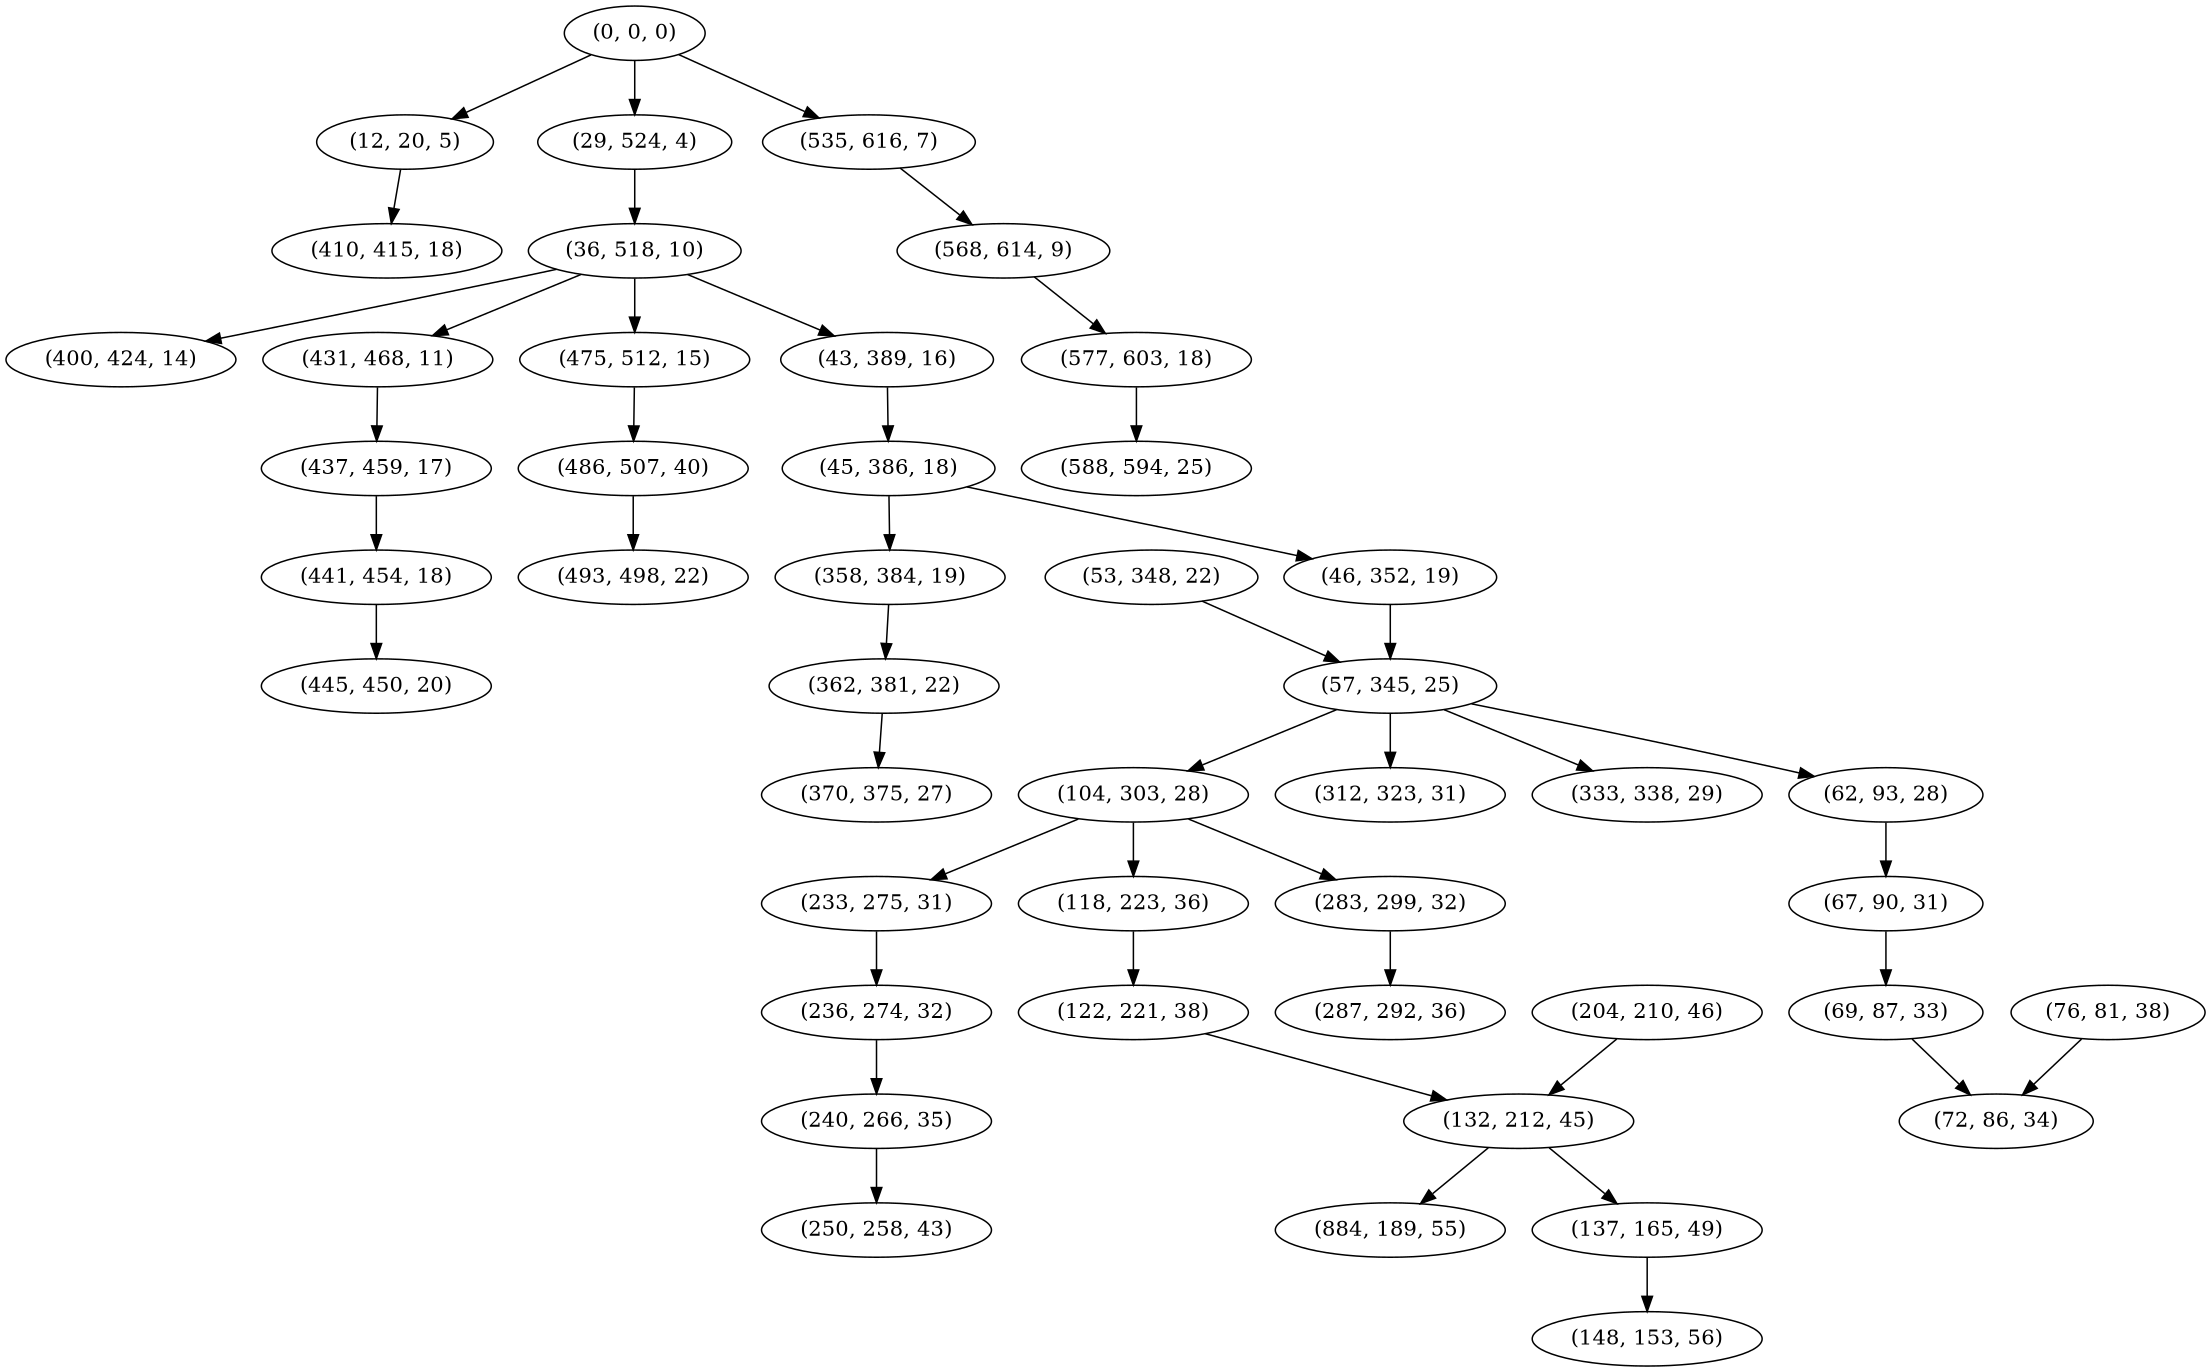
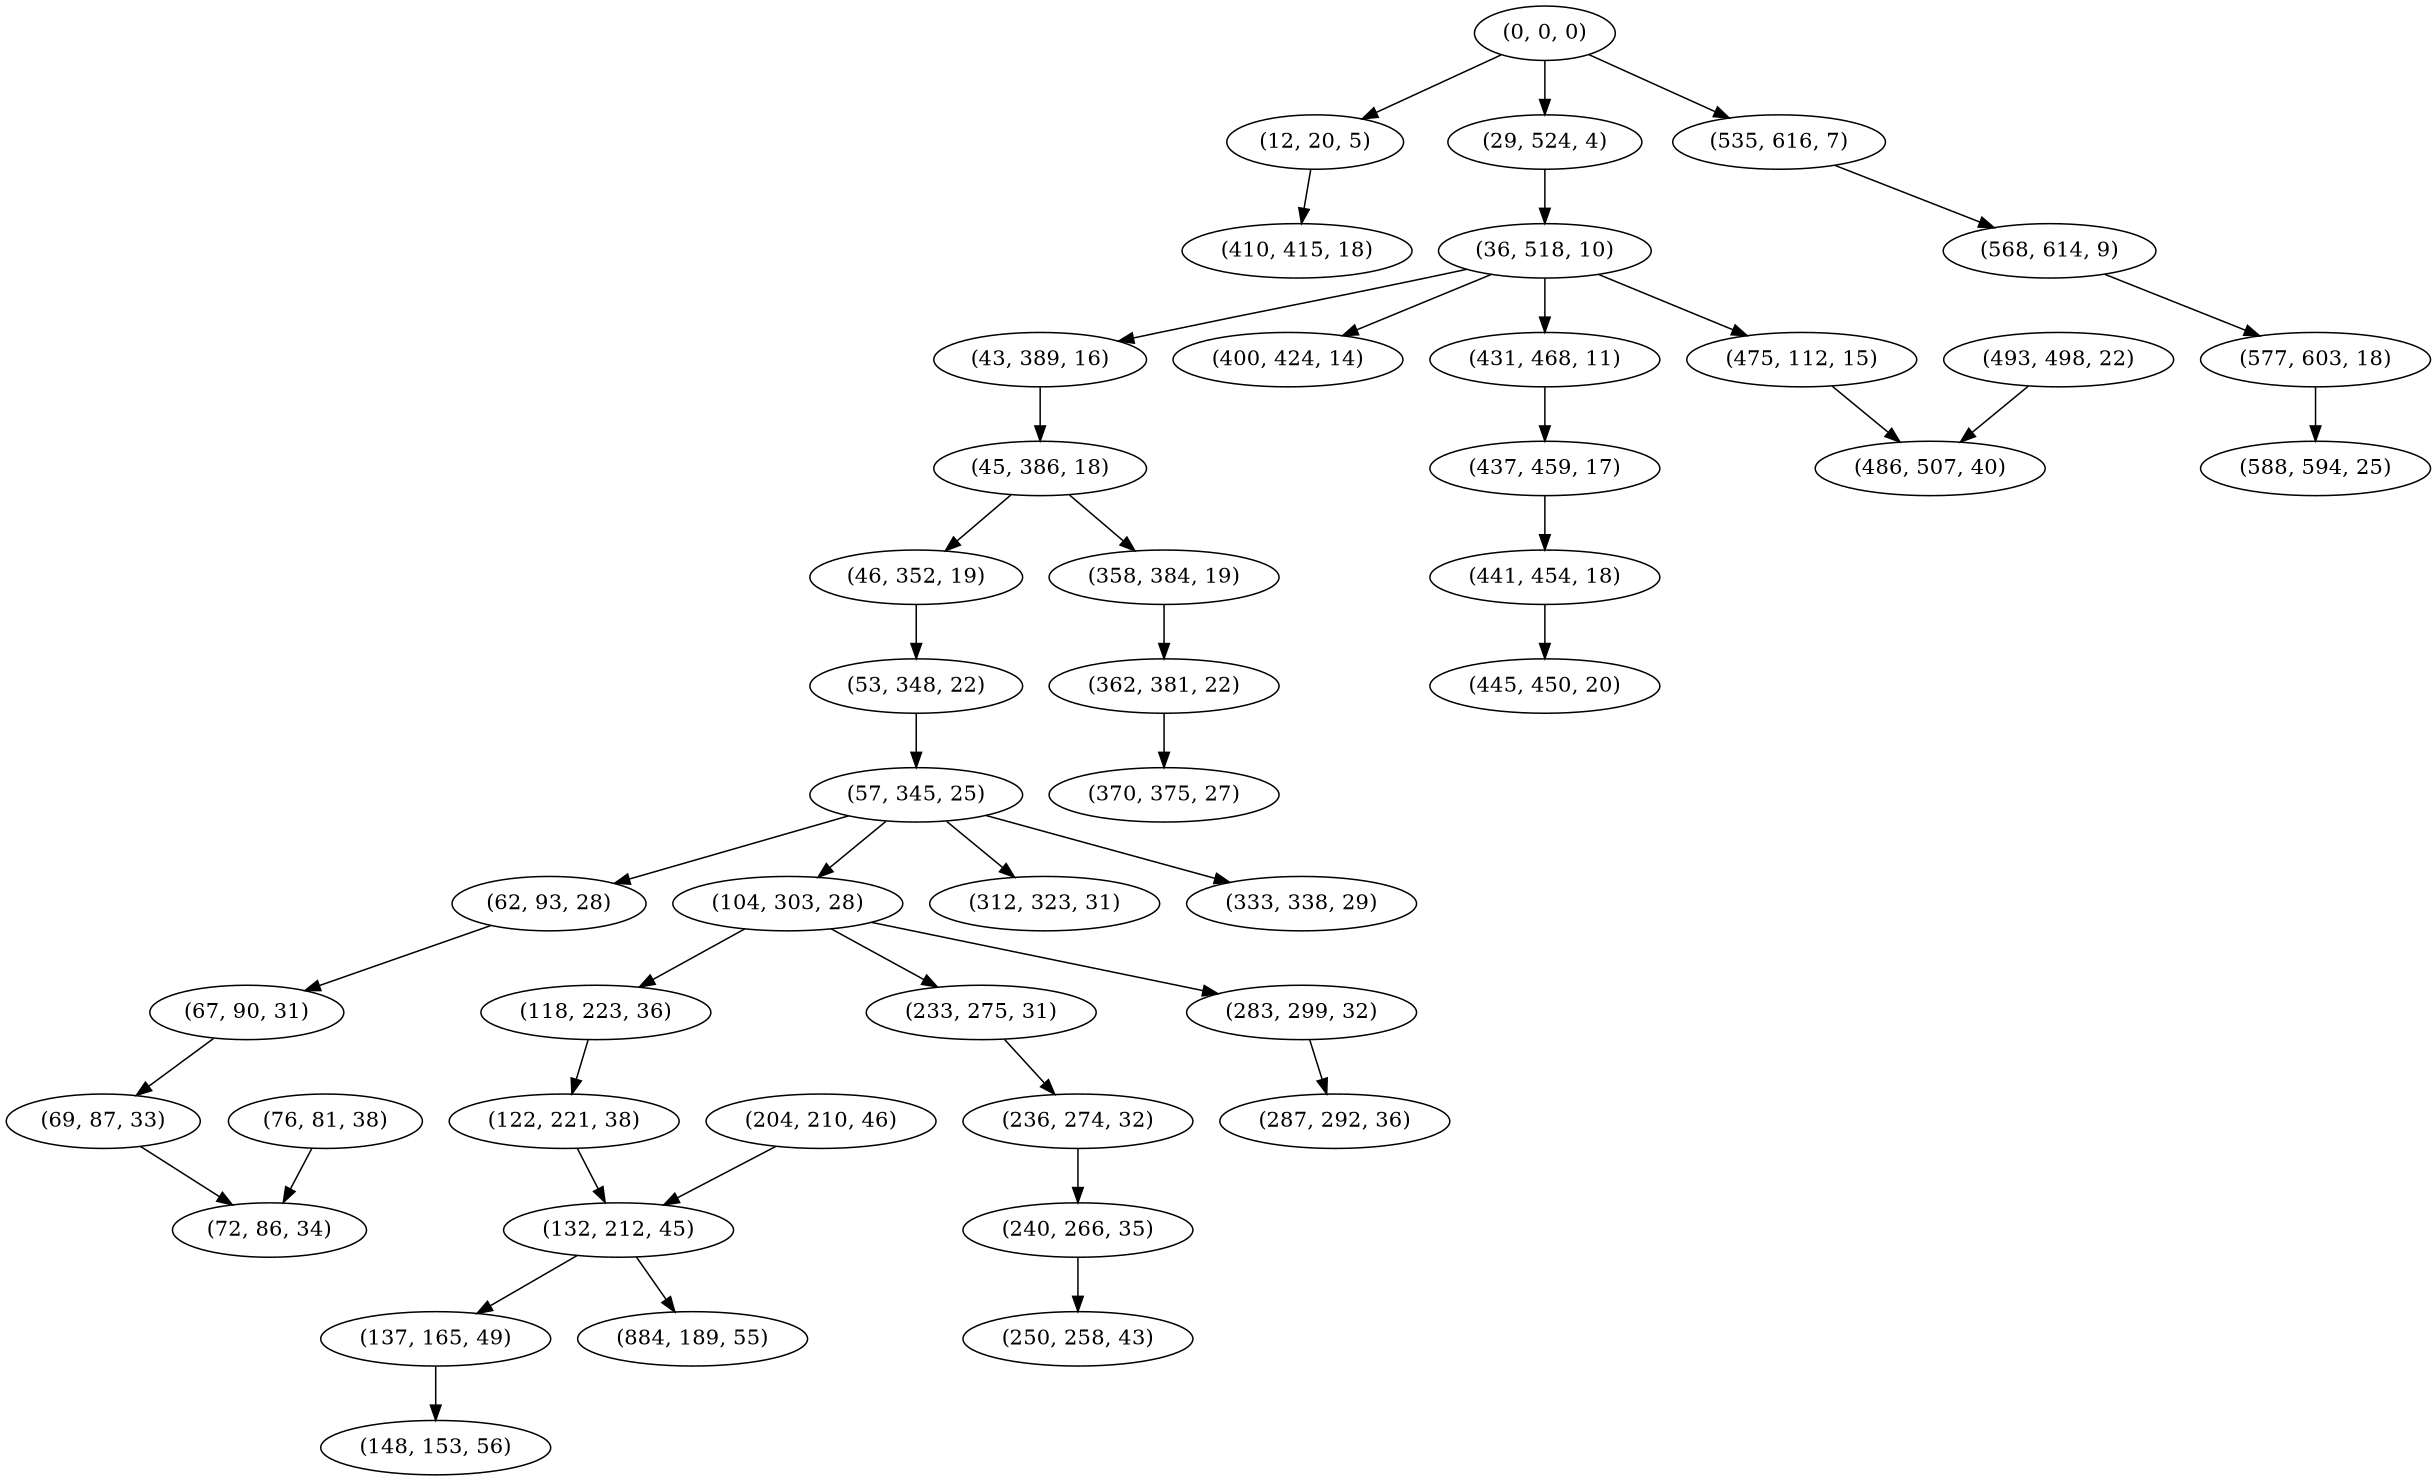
(635, 360) -> (1802, 360)
(633, 515) -> (2000, 409)
(1390, 624) -> (916, 624)
